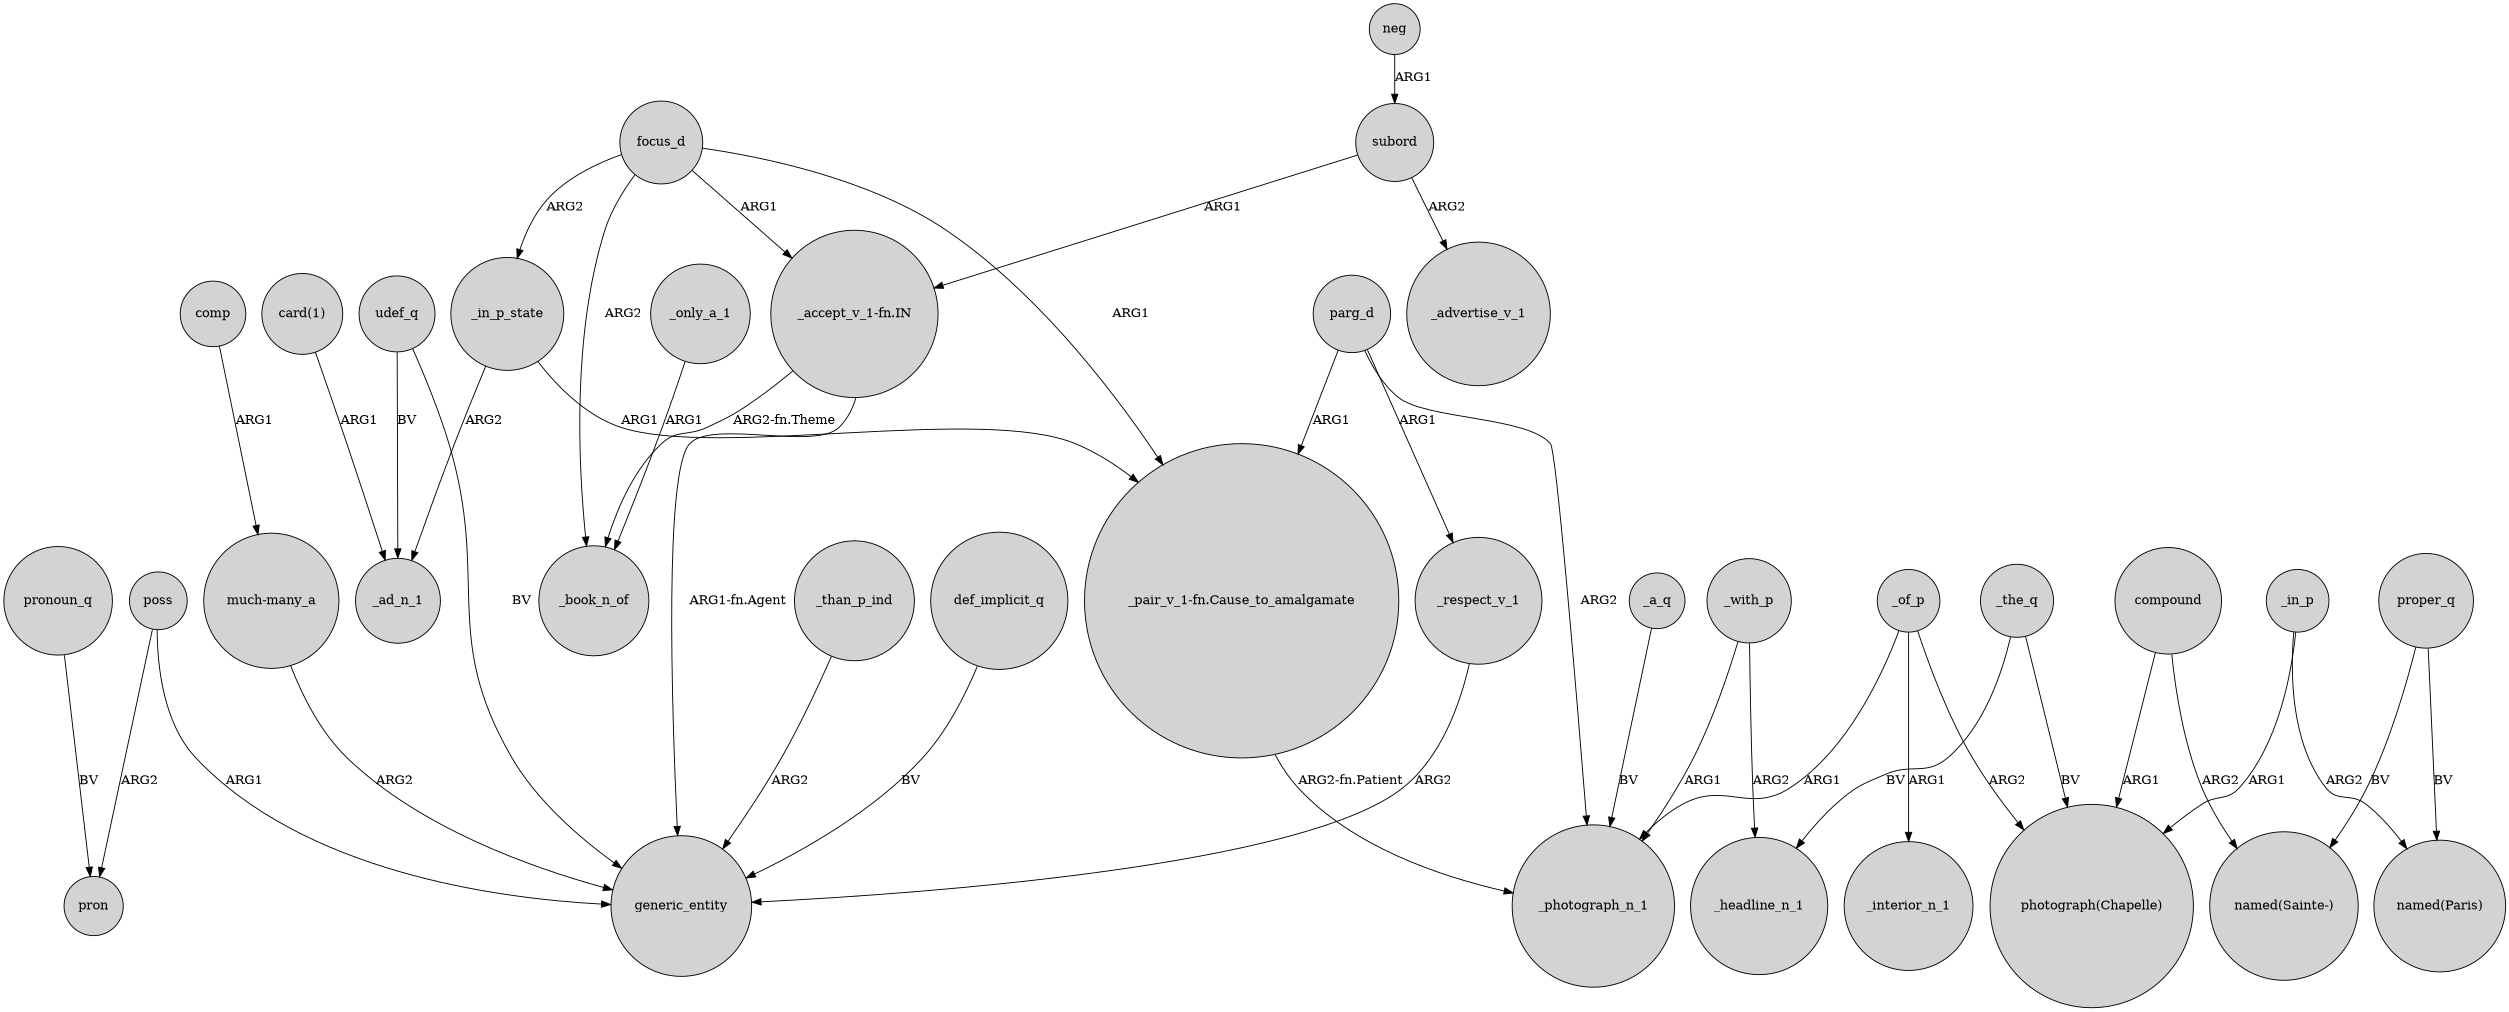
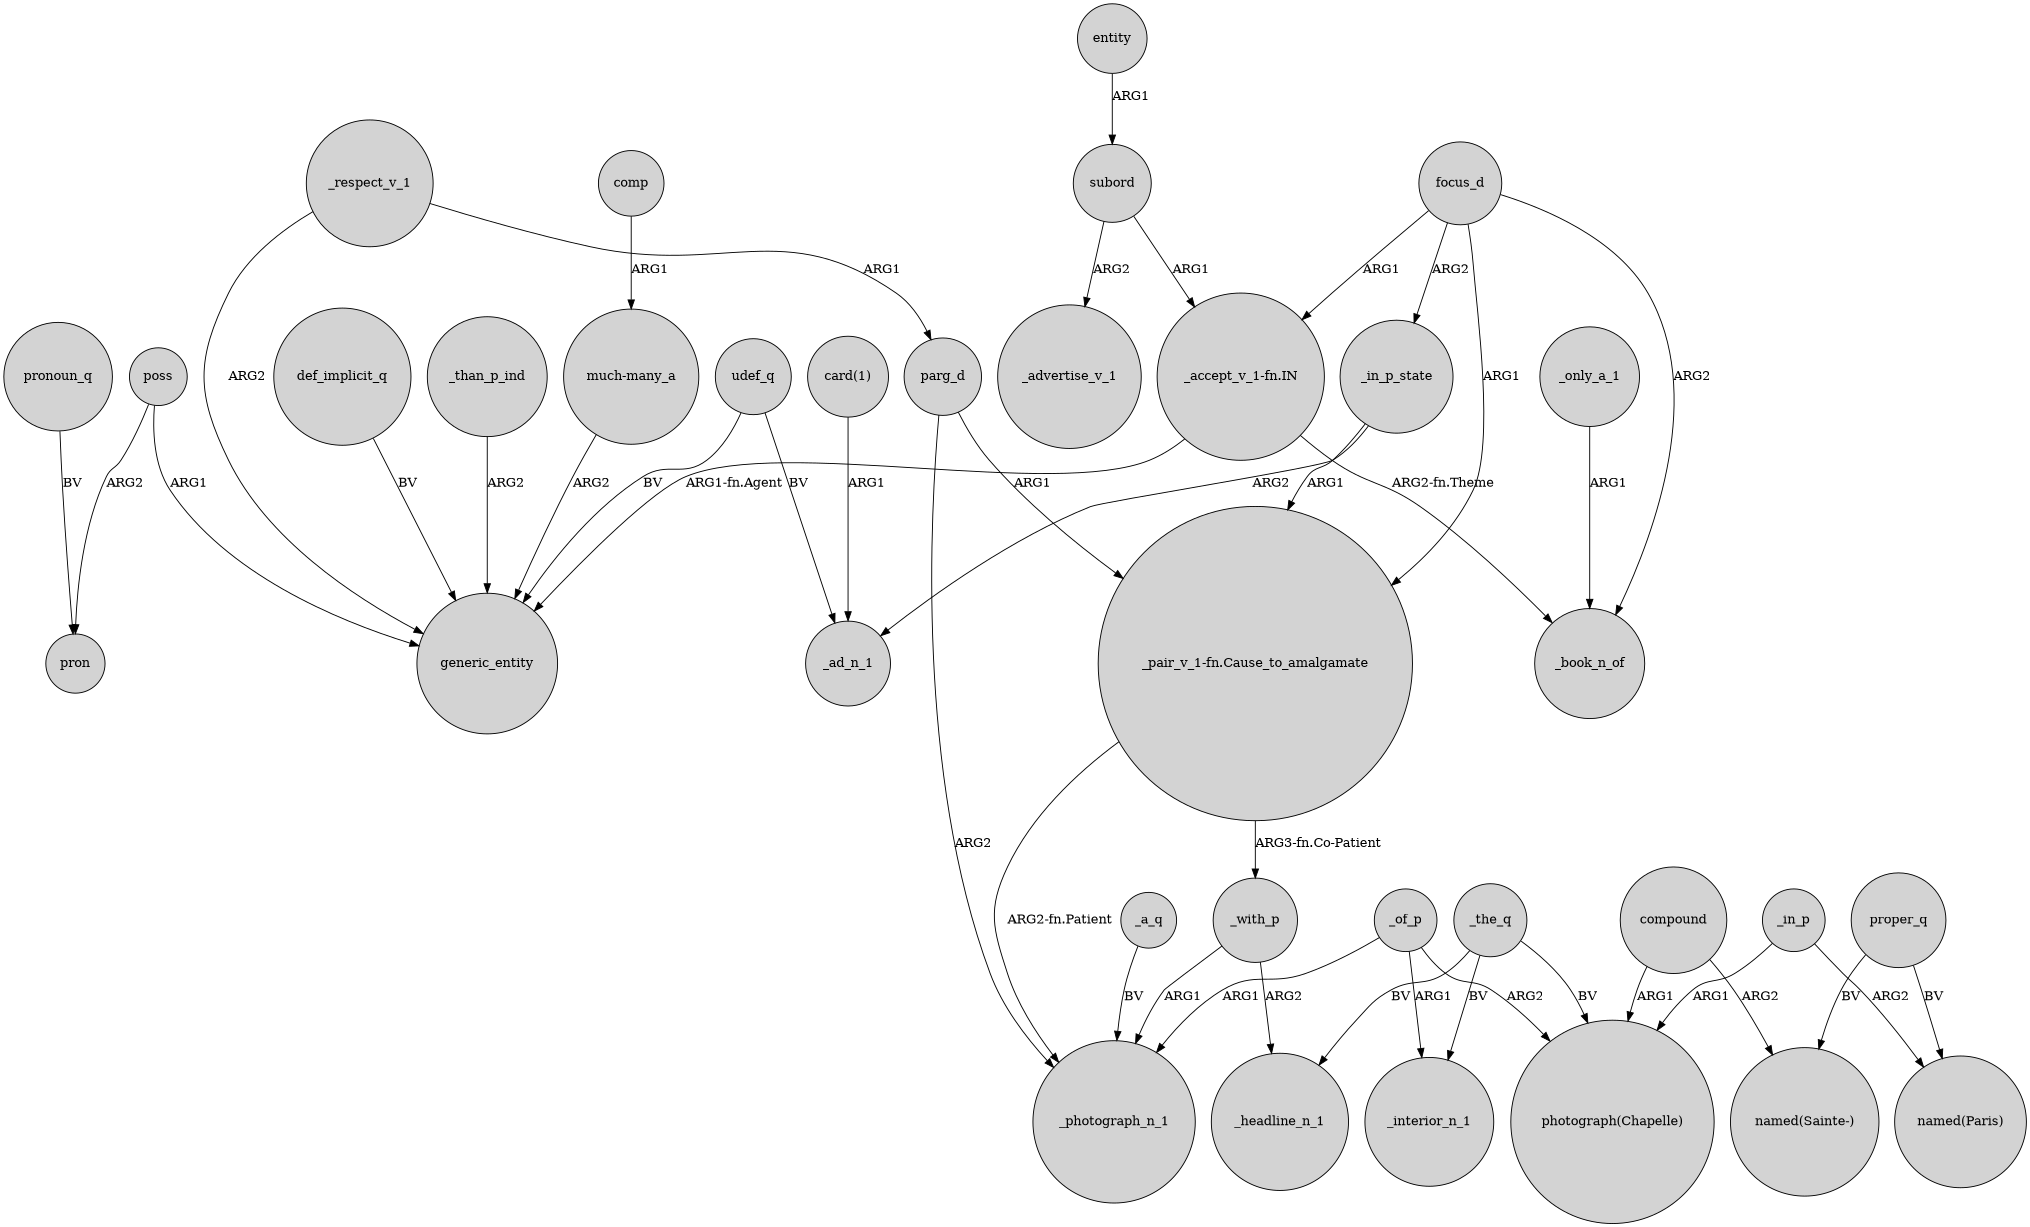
(1395, 29) -> (1112, 39)
(1408, 442) -> (689, 255)
none -> (1255, 845)
none -> (1465, 1003)
